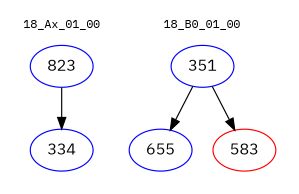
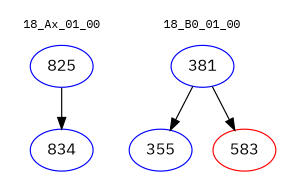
(62, 66) -> (62, 66)
(203, 66) -> (203, 66)
(62, 150) -> (62, 150)
(161, 150) -> (161, 150)
